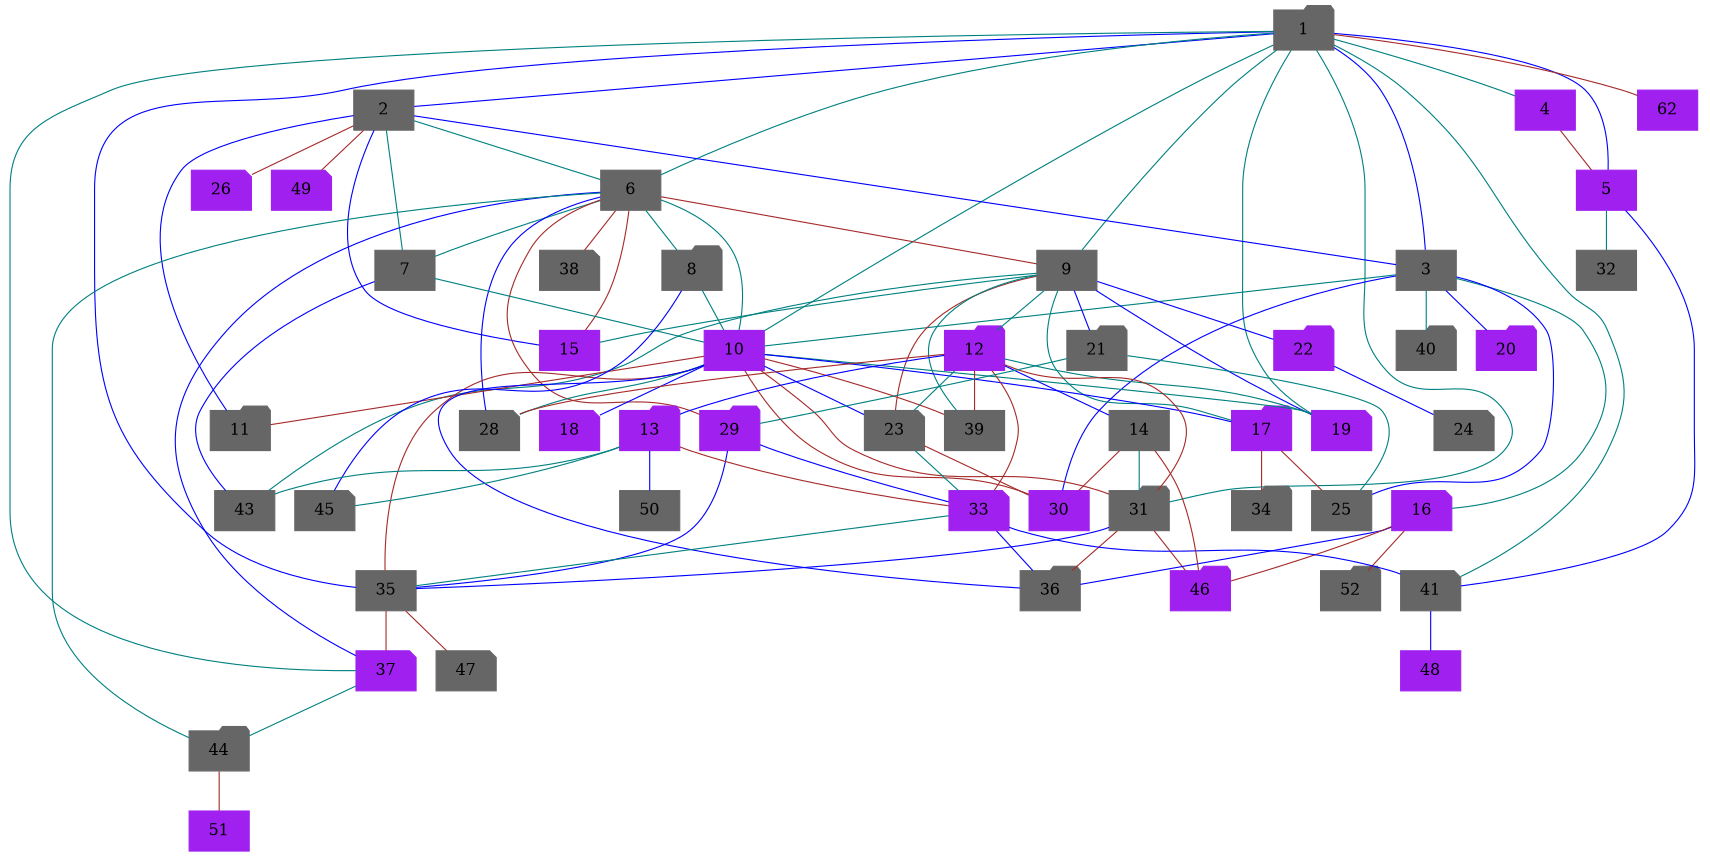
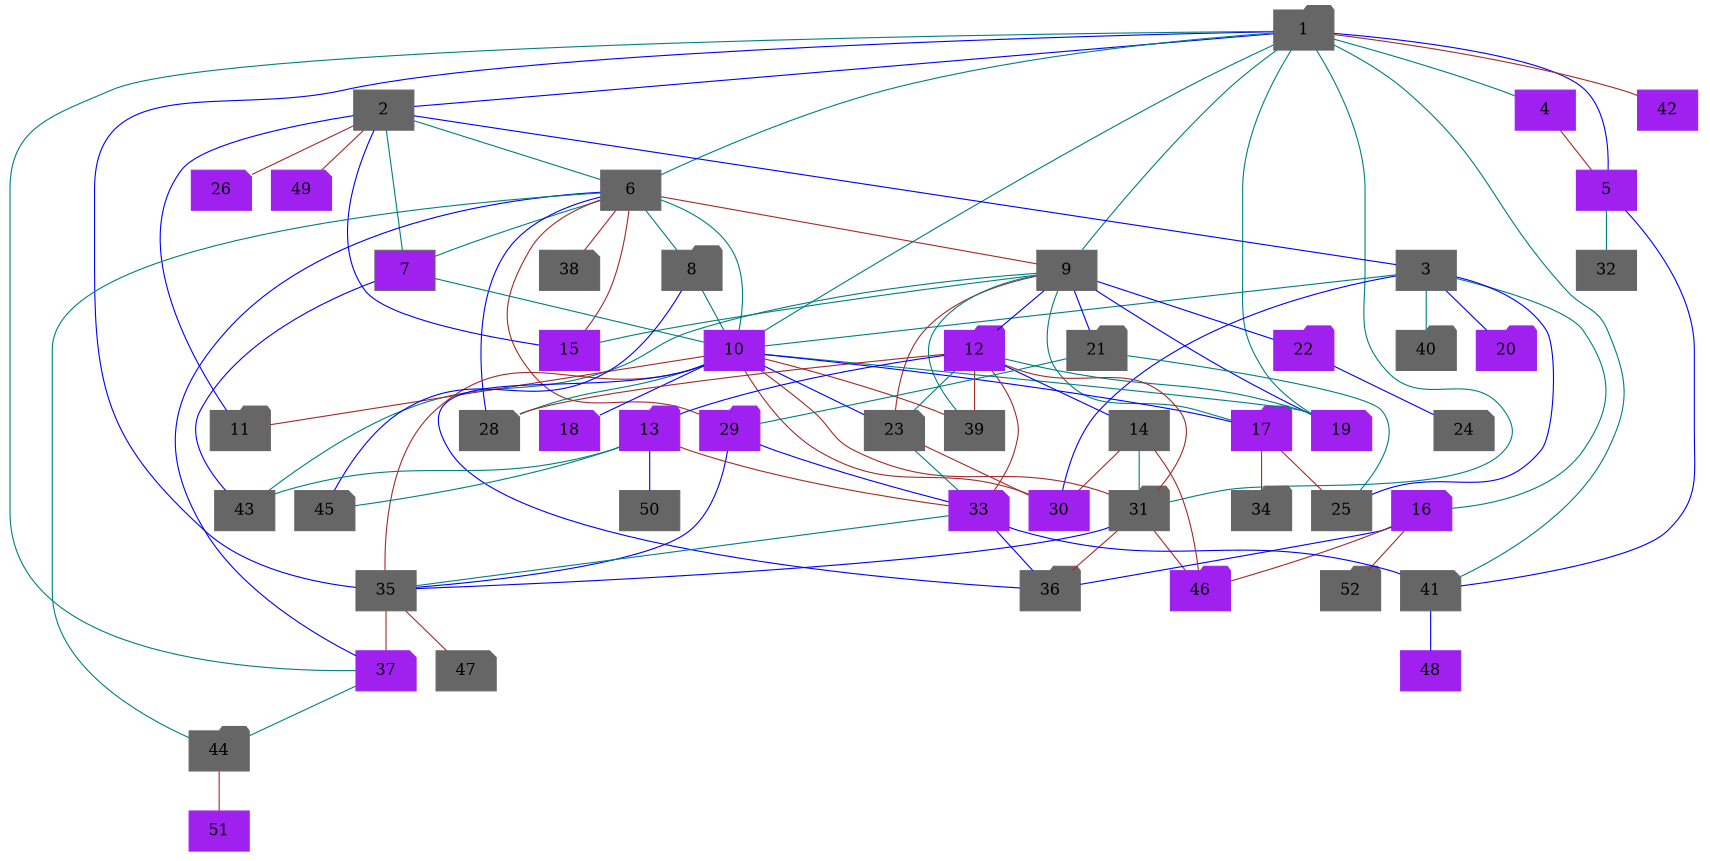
(1668, 110) -> (1668, 110)
(1403, 137) -> none
(405, 270) -> (405, 270)
(1022, 310) -> (1022, 310)
